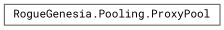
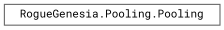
(112, 15) -> (112, 15)
